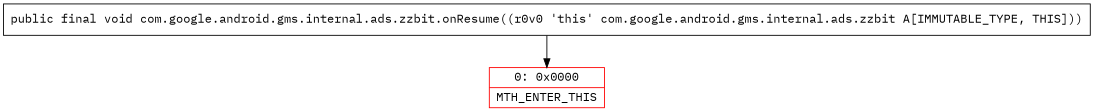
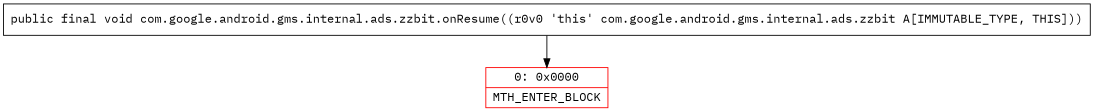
(547, 97) -> (547, 97)
